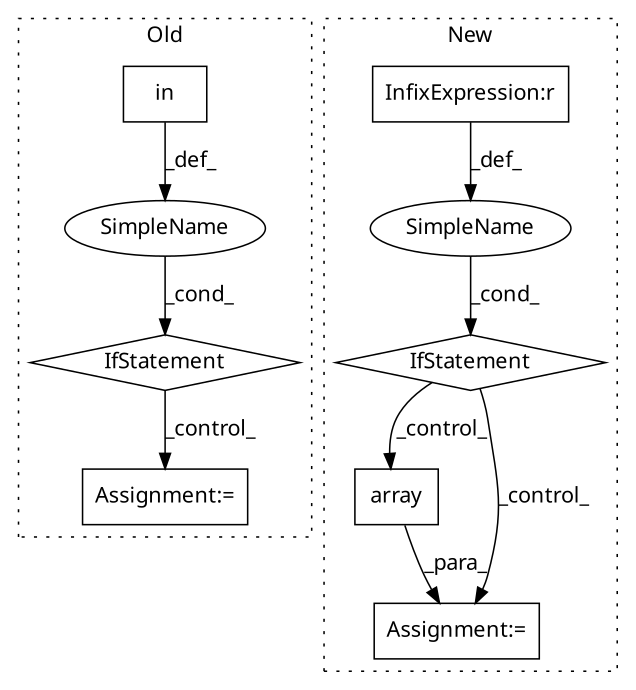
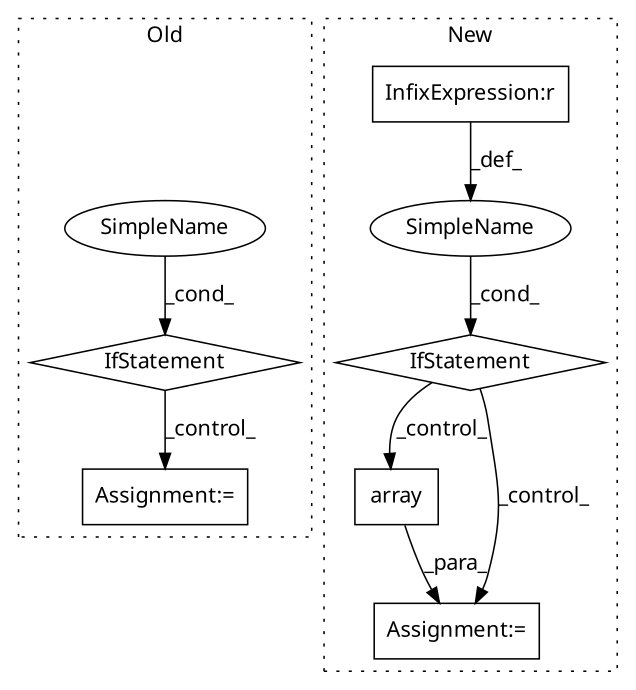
(165, 94) -> none
